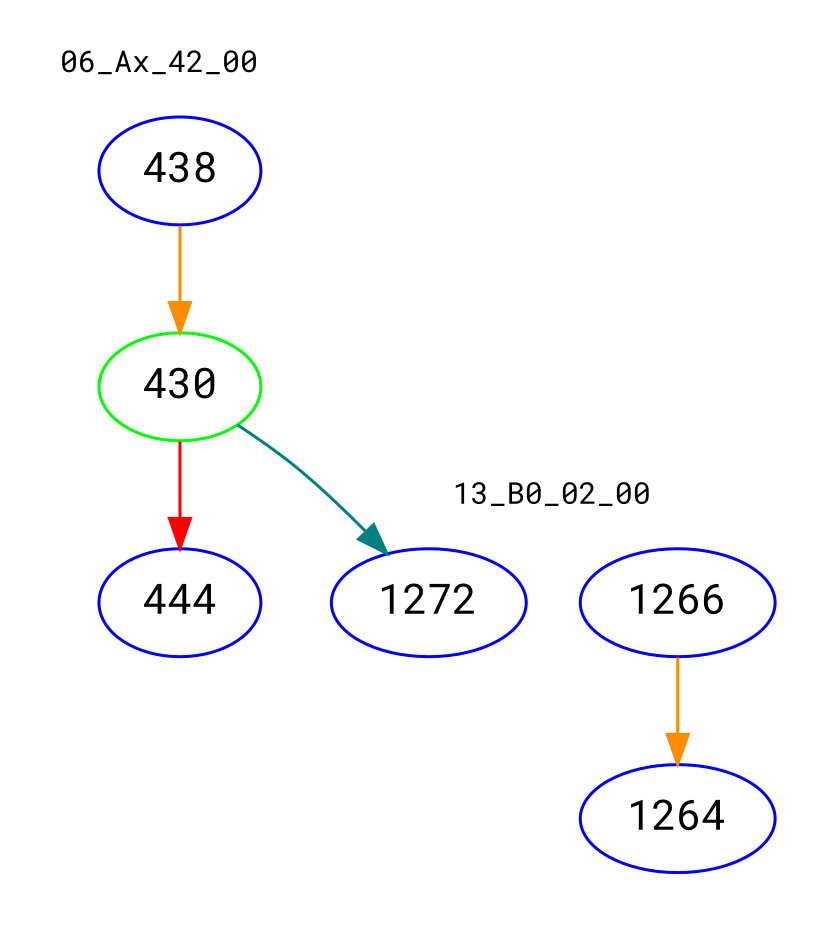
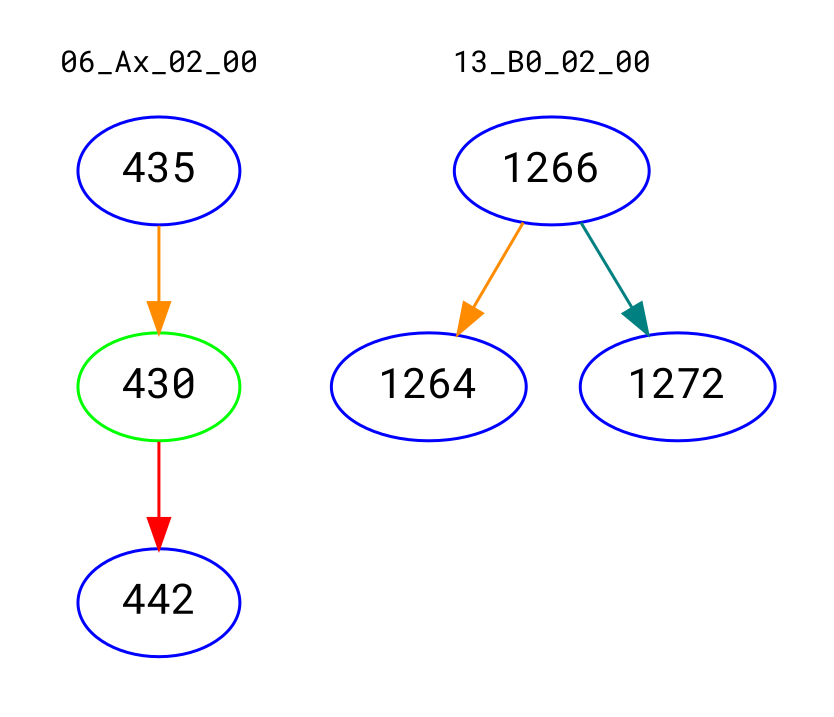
(160, 64) -> (160, 64)
(180, 171) -> (159, 171)
(330, 496) -> (607, 265)
(180, 603) -> (159, 603)
